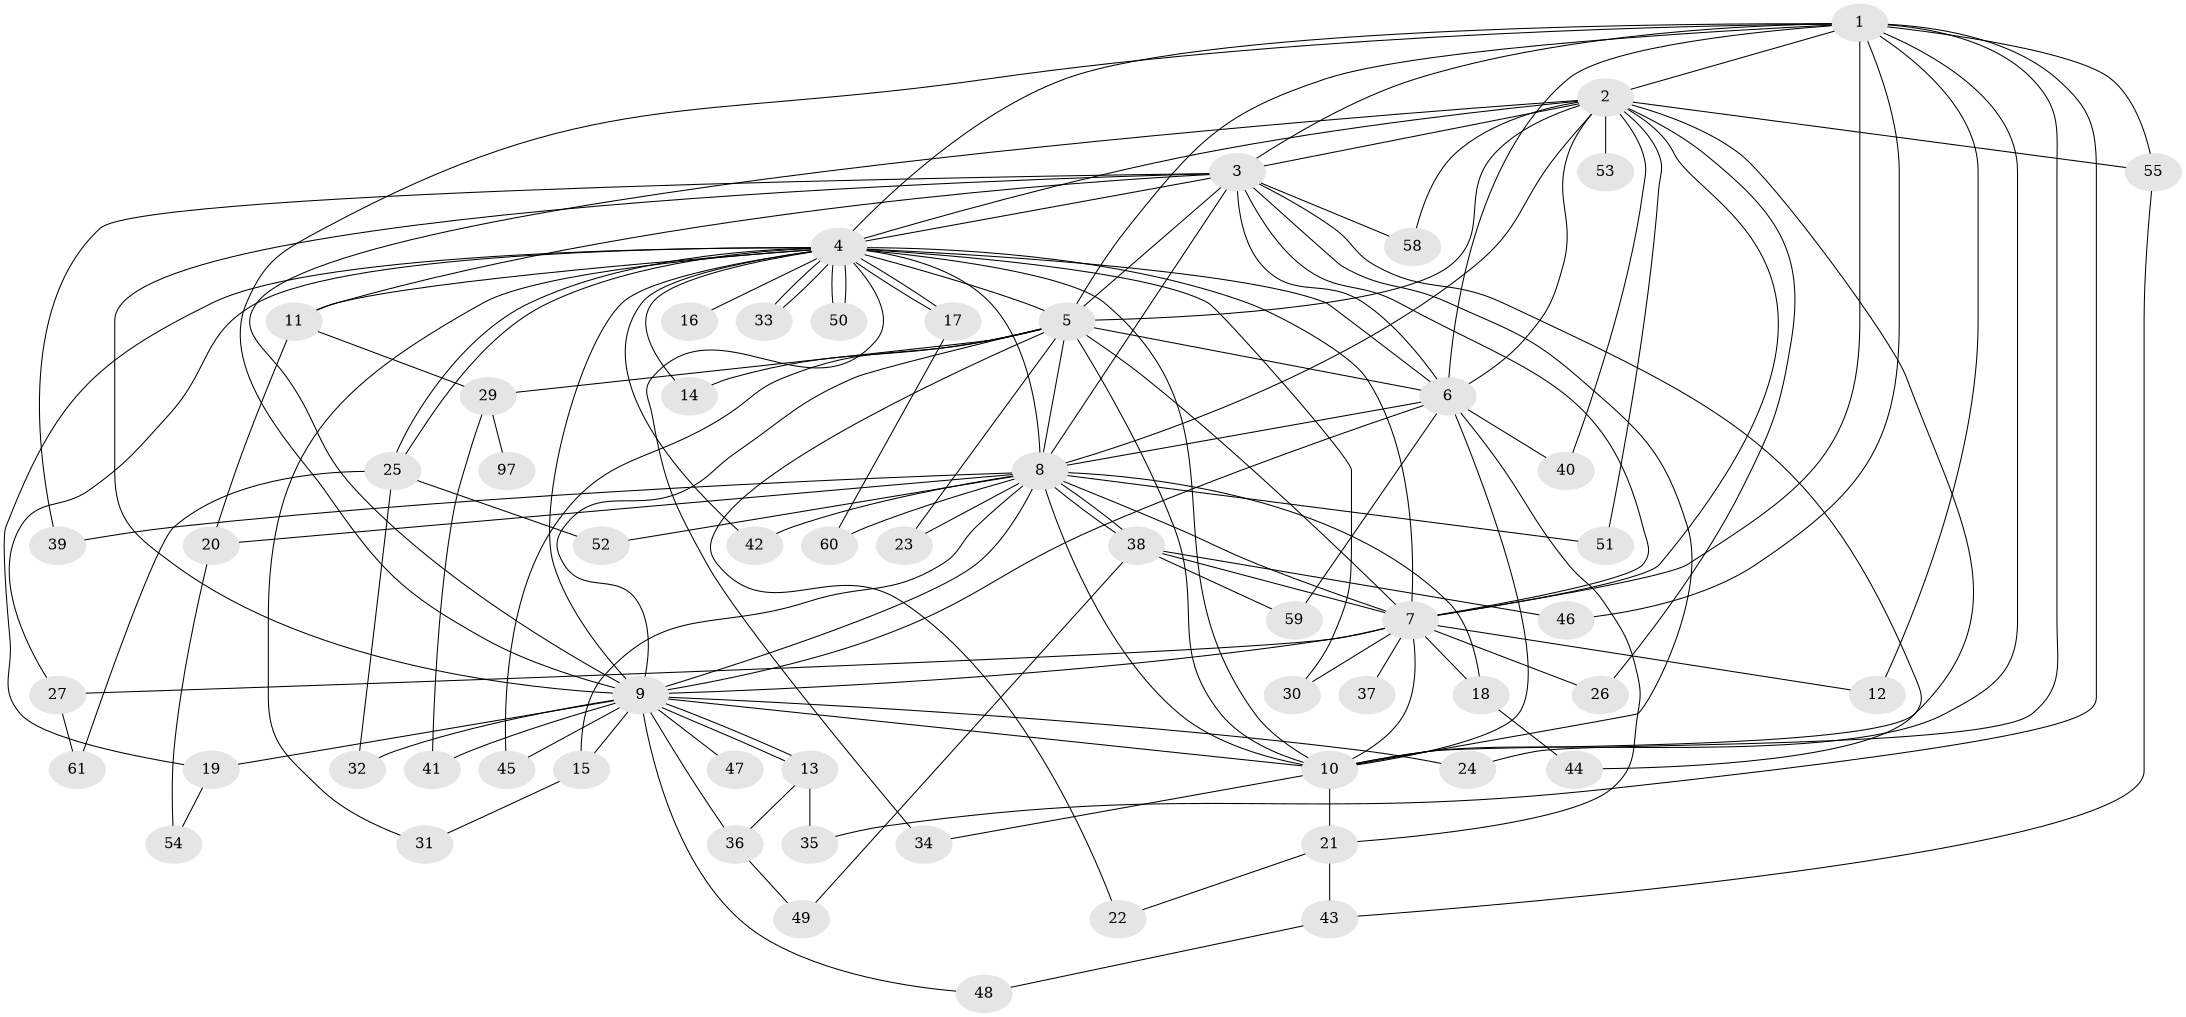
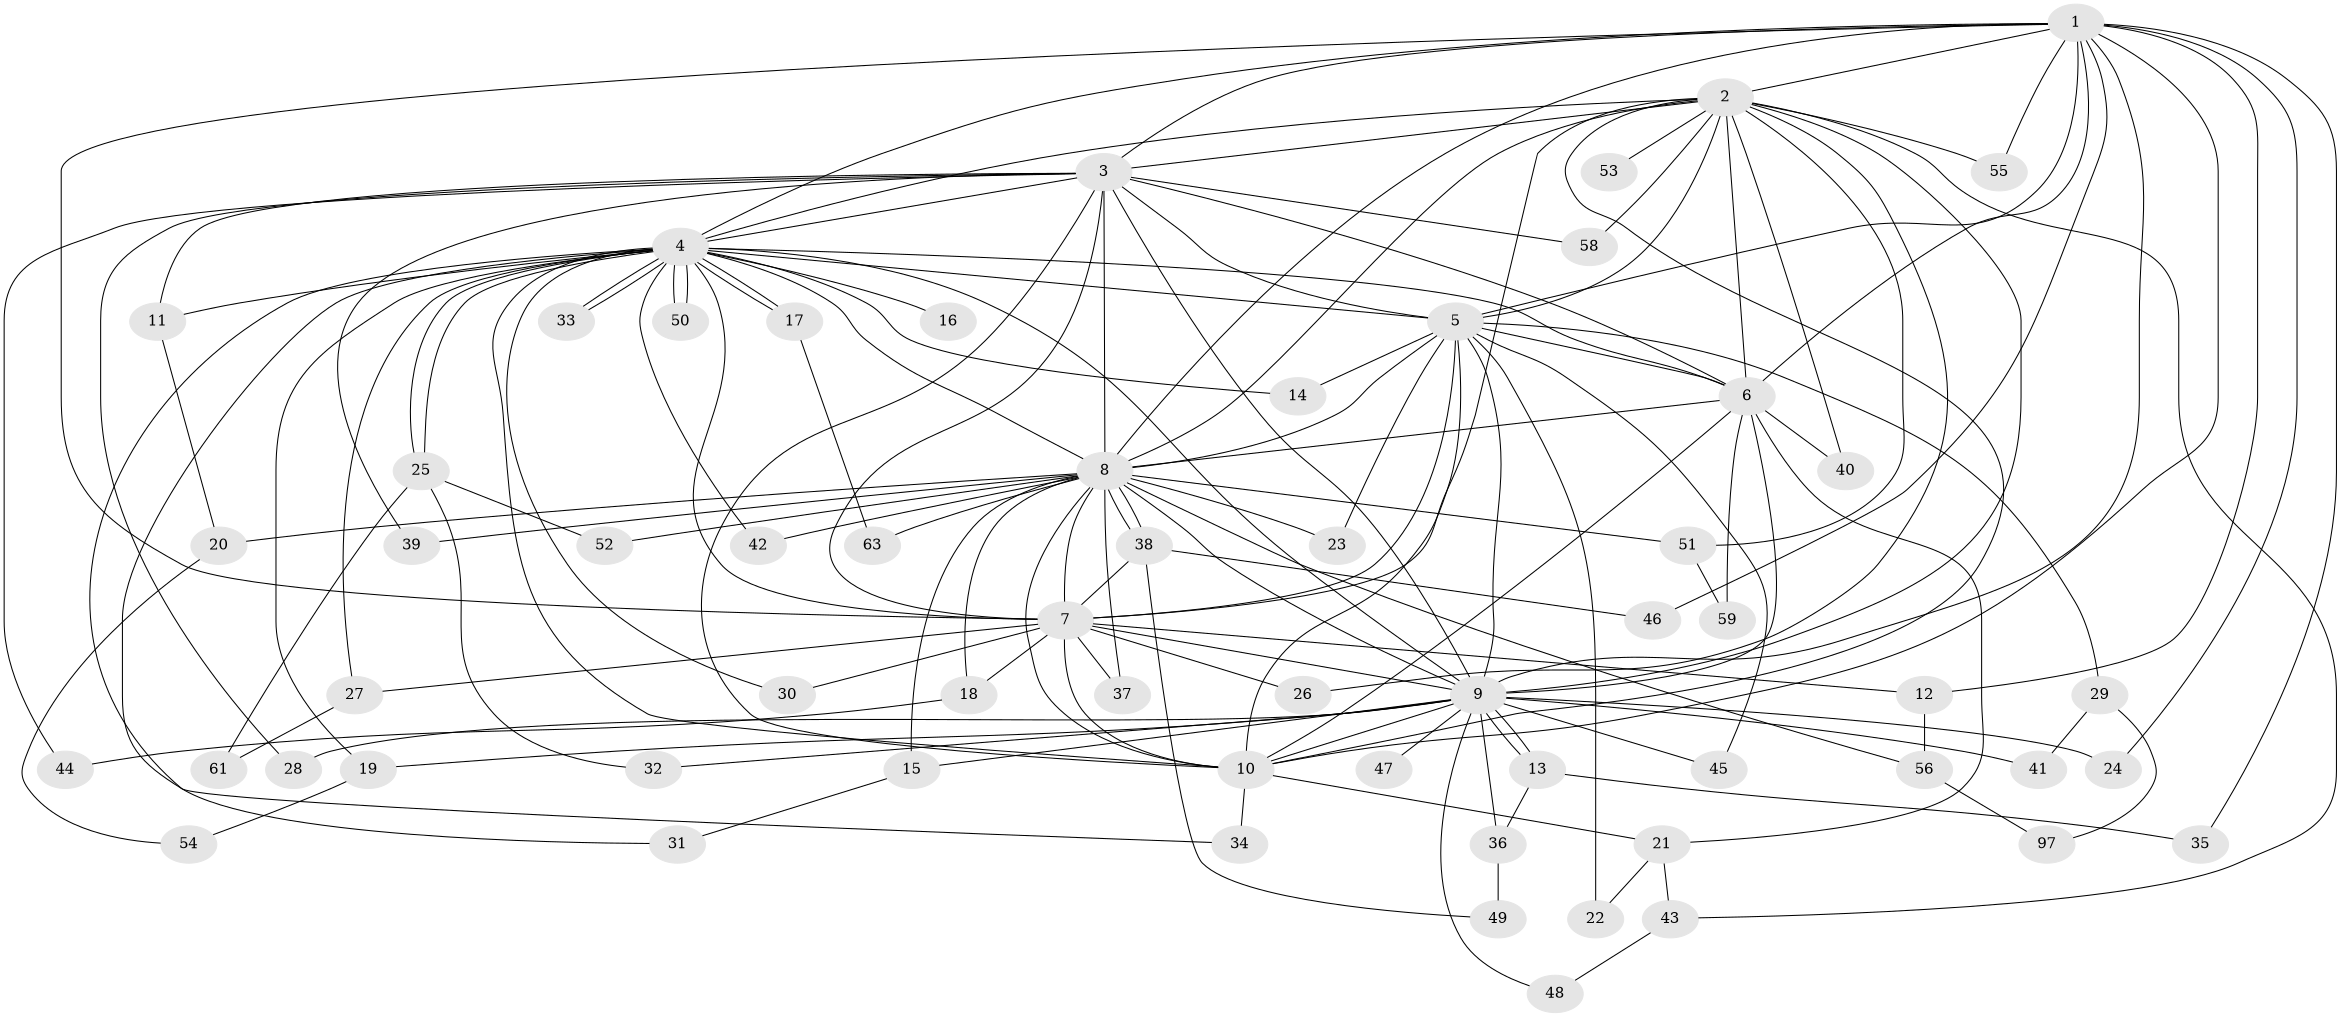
none -> (1524, 115)
(384, 356) -> none
(830, 546) -> (873, 546)
(1216, 583) -> (1708, 583)
none -> (1109, 588)
none -> (294, 770)
none -> (1925, 770)
(2046, 825) -> (2293, 582)
